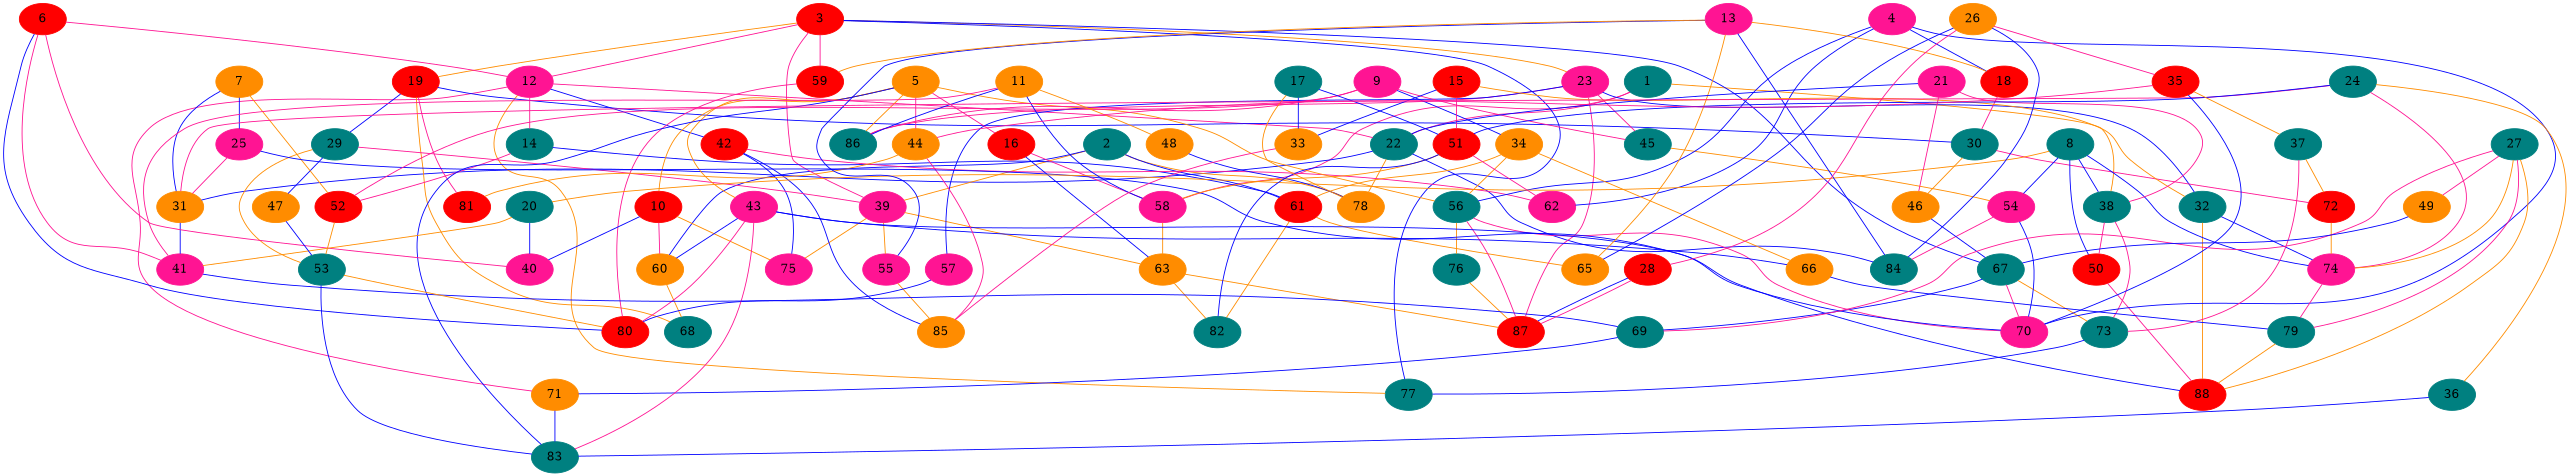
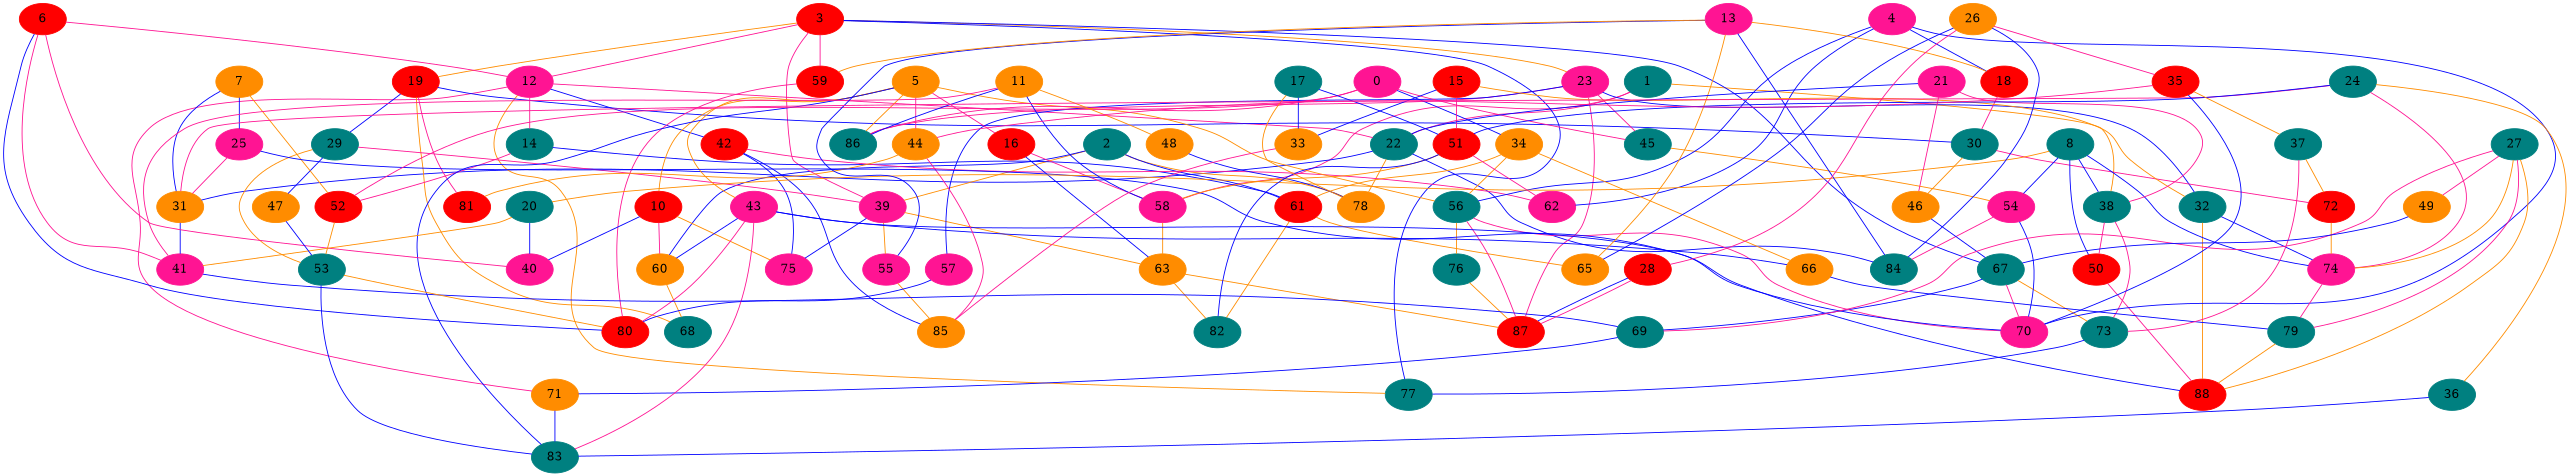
(1377, 82) -> (1377, 82)
(836, 238) -> (836, 238)
